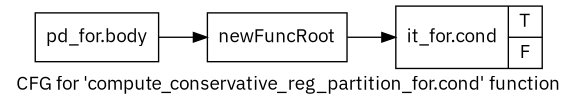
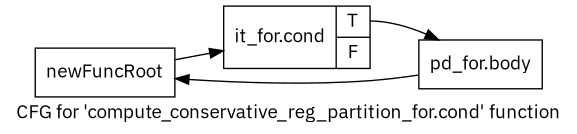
none -> (399, 25)
